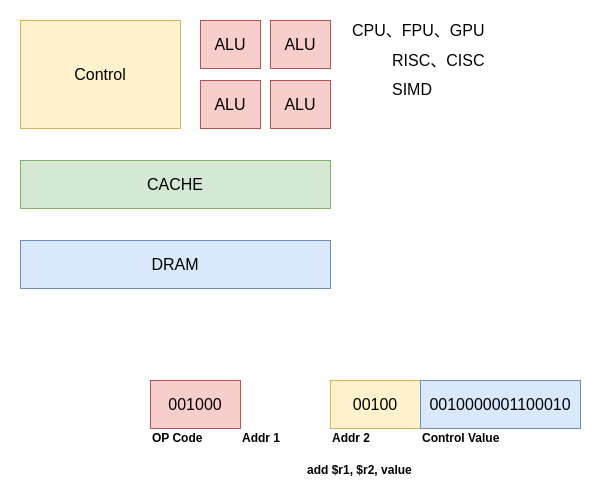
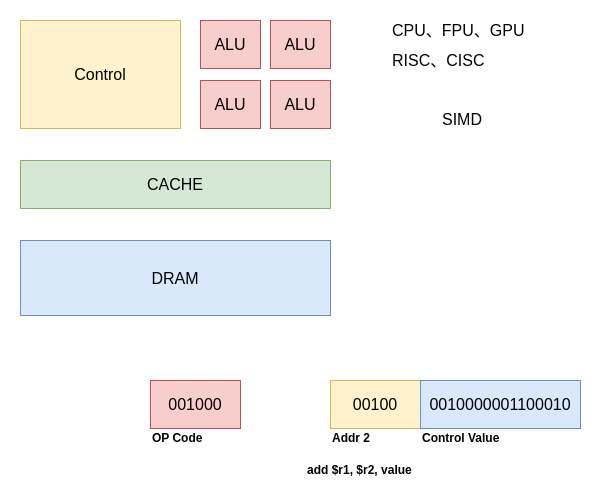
(426, 31) -> (466, 31)
(421, 90) -> (471, 120)
(176, 265) -> (176, 278)
(266, 439) -> none
